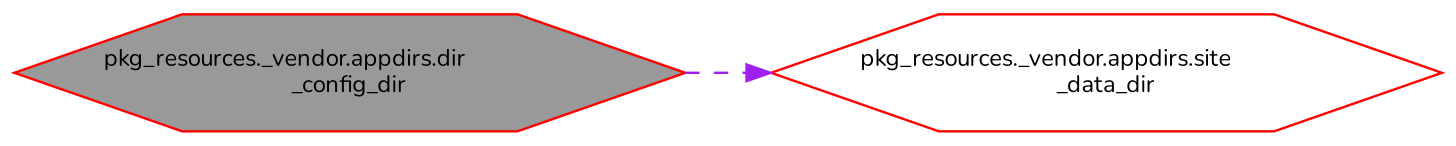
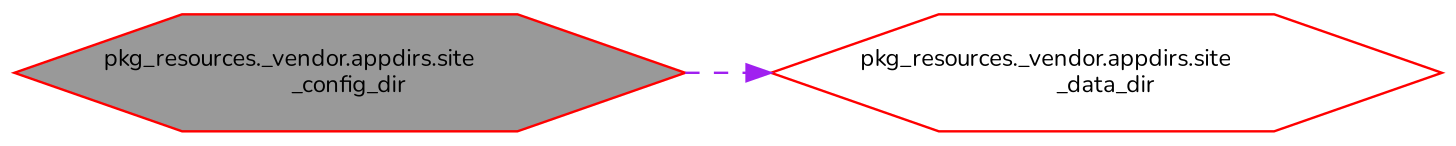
(350, 73) -> (350, 73)
